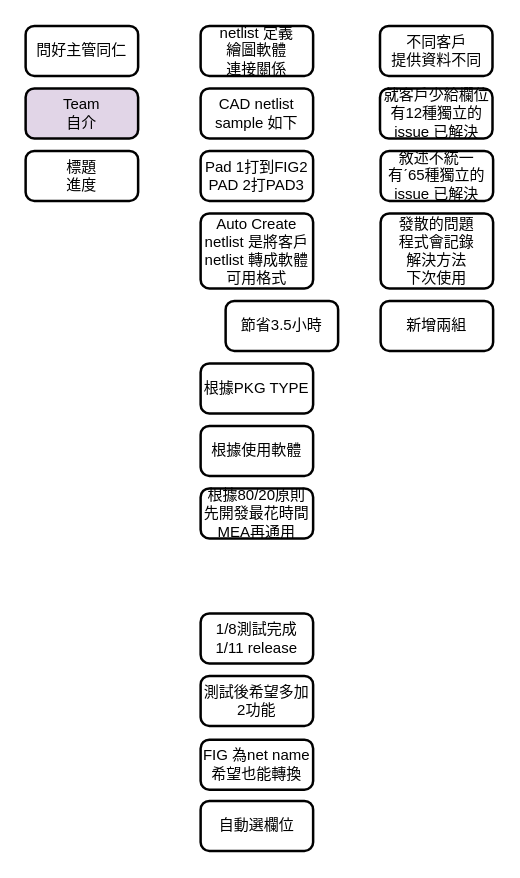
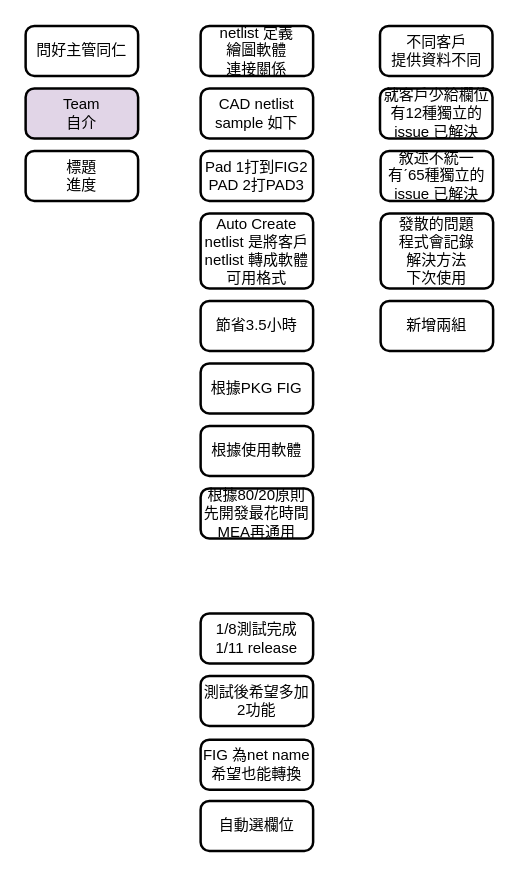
(282, 326) -> (257, 326)
(257, 388) -> (257, 388)
